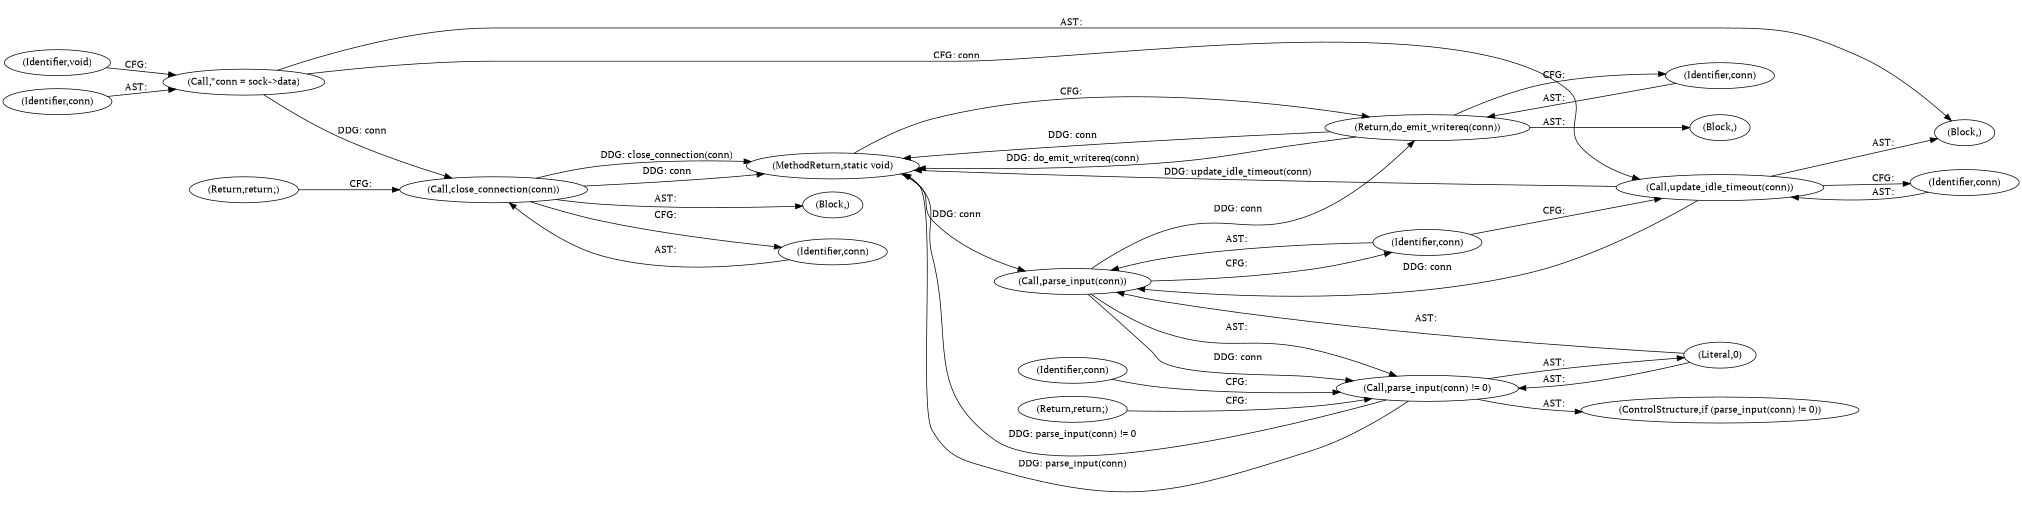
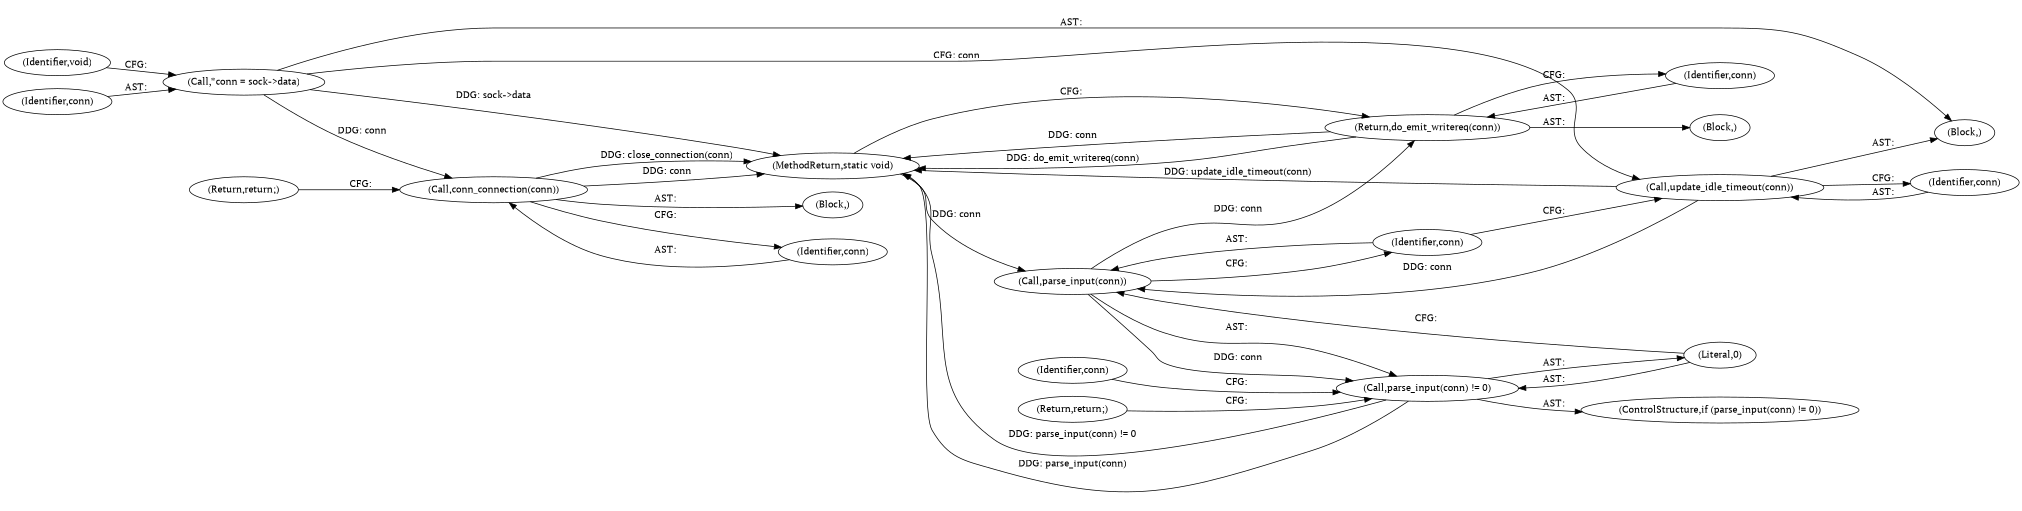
none -> (542, 119)
(494, 190) -> (494, 190)
(1427, 319) -> (1427, 319)
